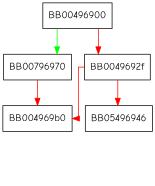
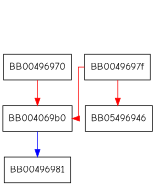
(77, 16) -> none
(37, 67) -> (37, 67)
(117, 67) -> (117, 67)
(37, 119) -> (37, 119)
none -> (37, 170)
